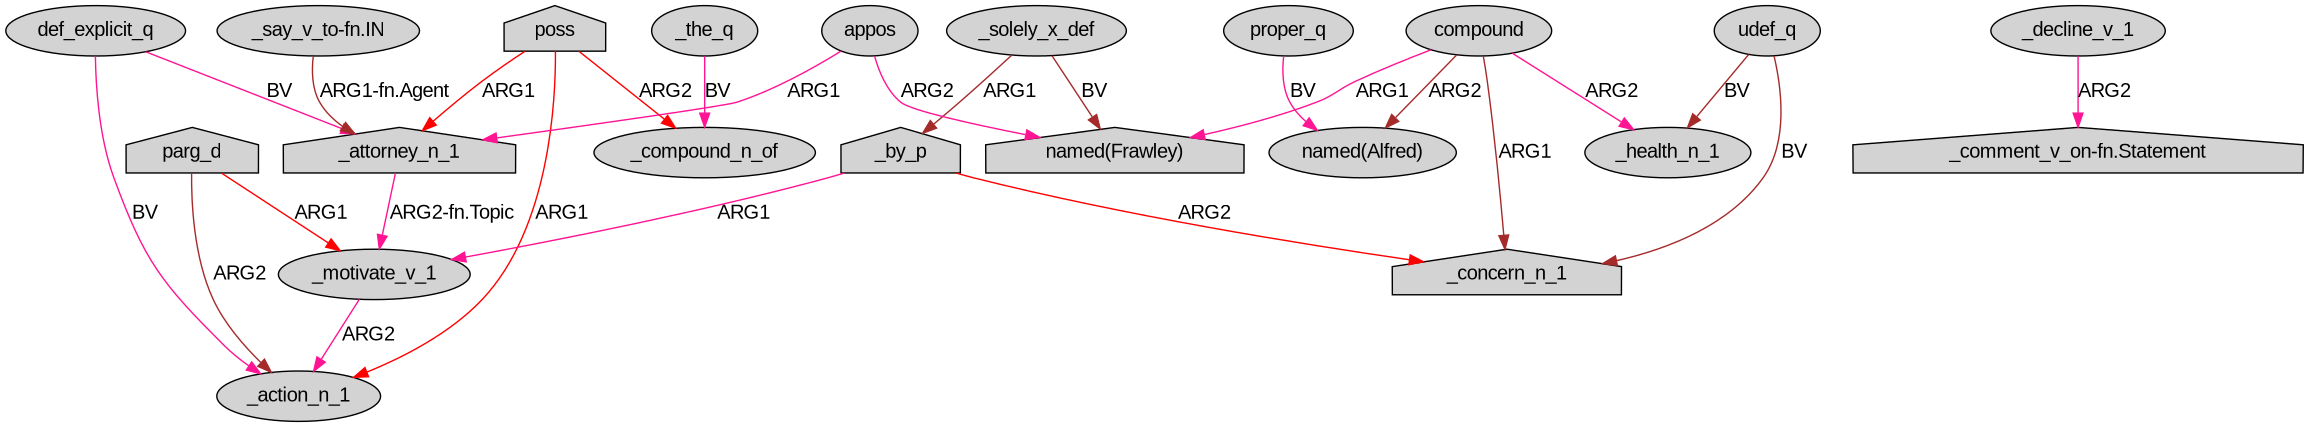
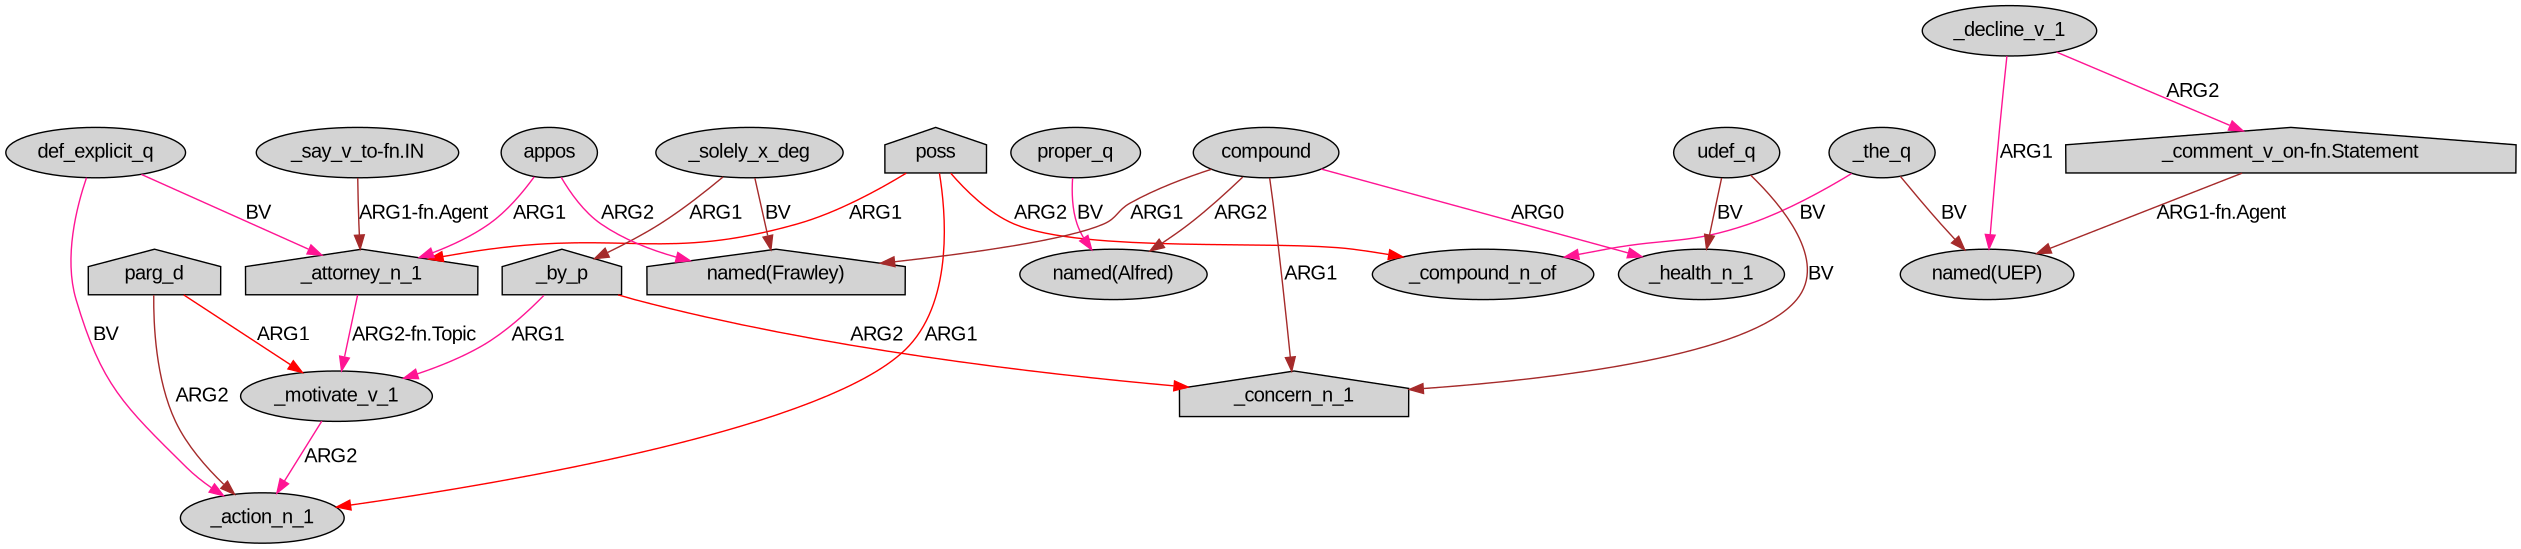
(1036, 31) -> (749, 153)
(1612, 92) -> (1538, 214)
(1321, 100) -> (1036, 242)
none -> (1987, 274)
